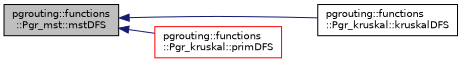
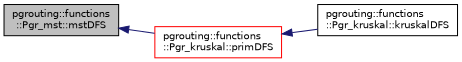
(223, 16) -> (305, 31)
